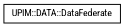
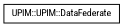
(62, 14) -> (62, 14)
